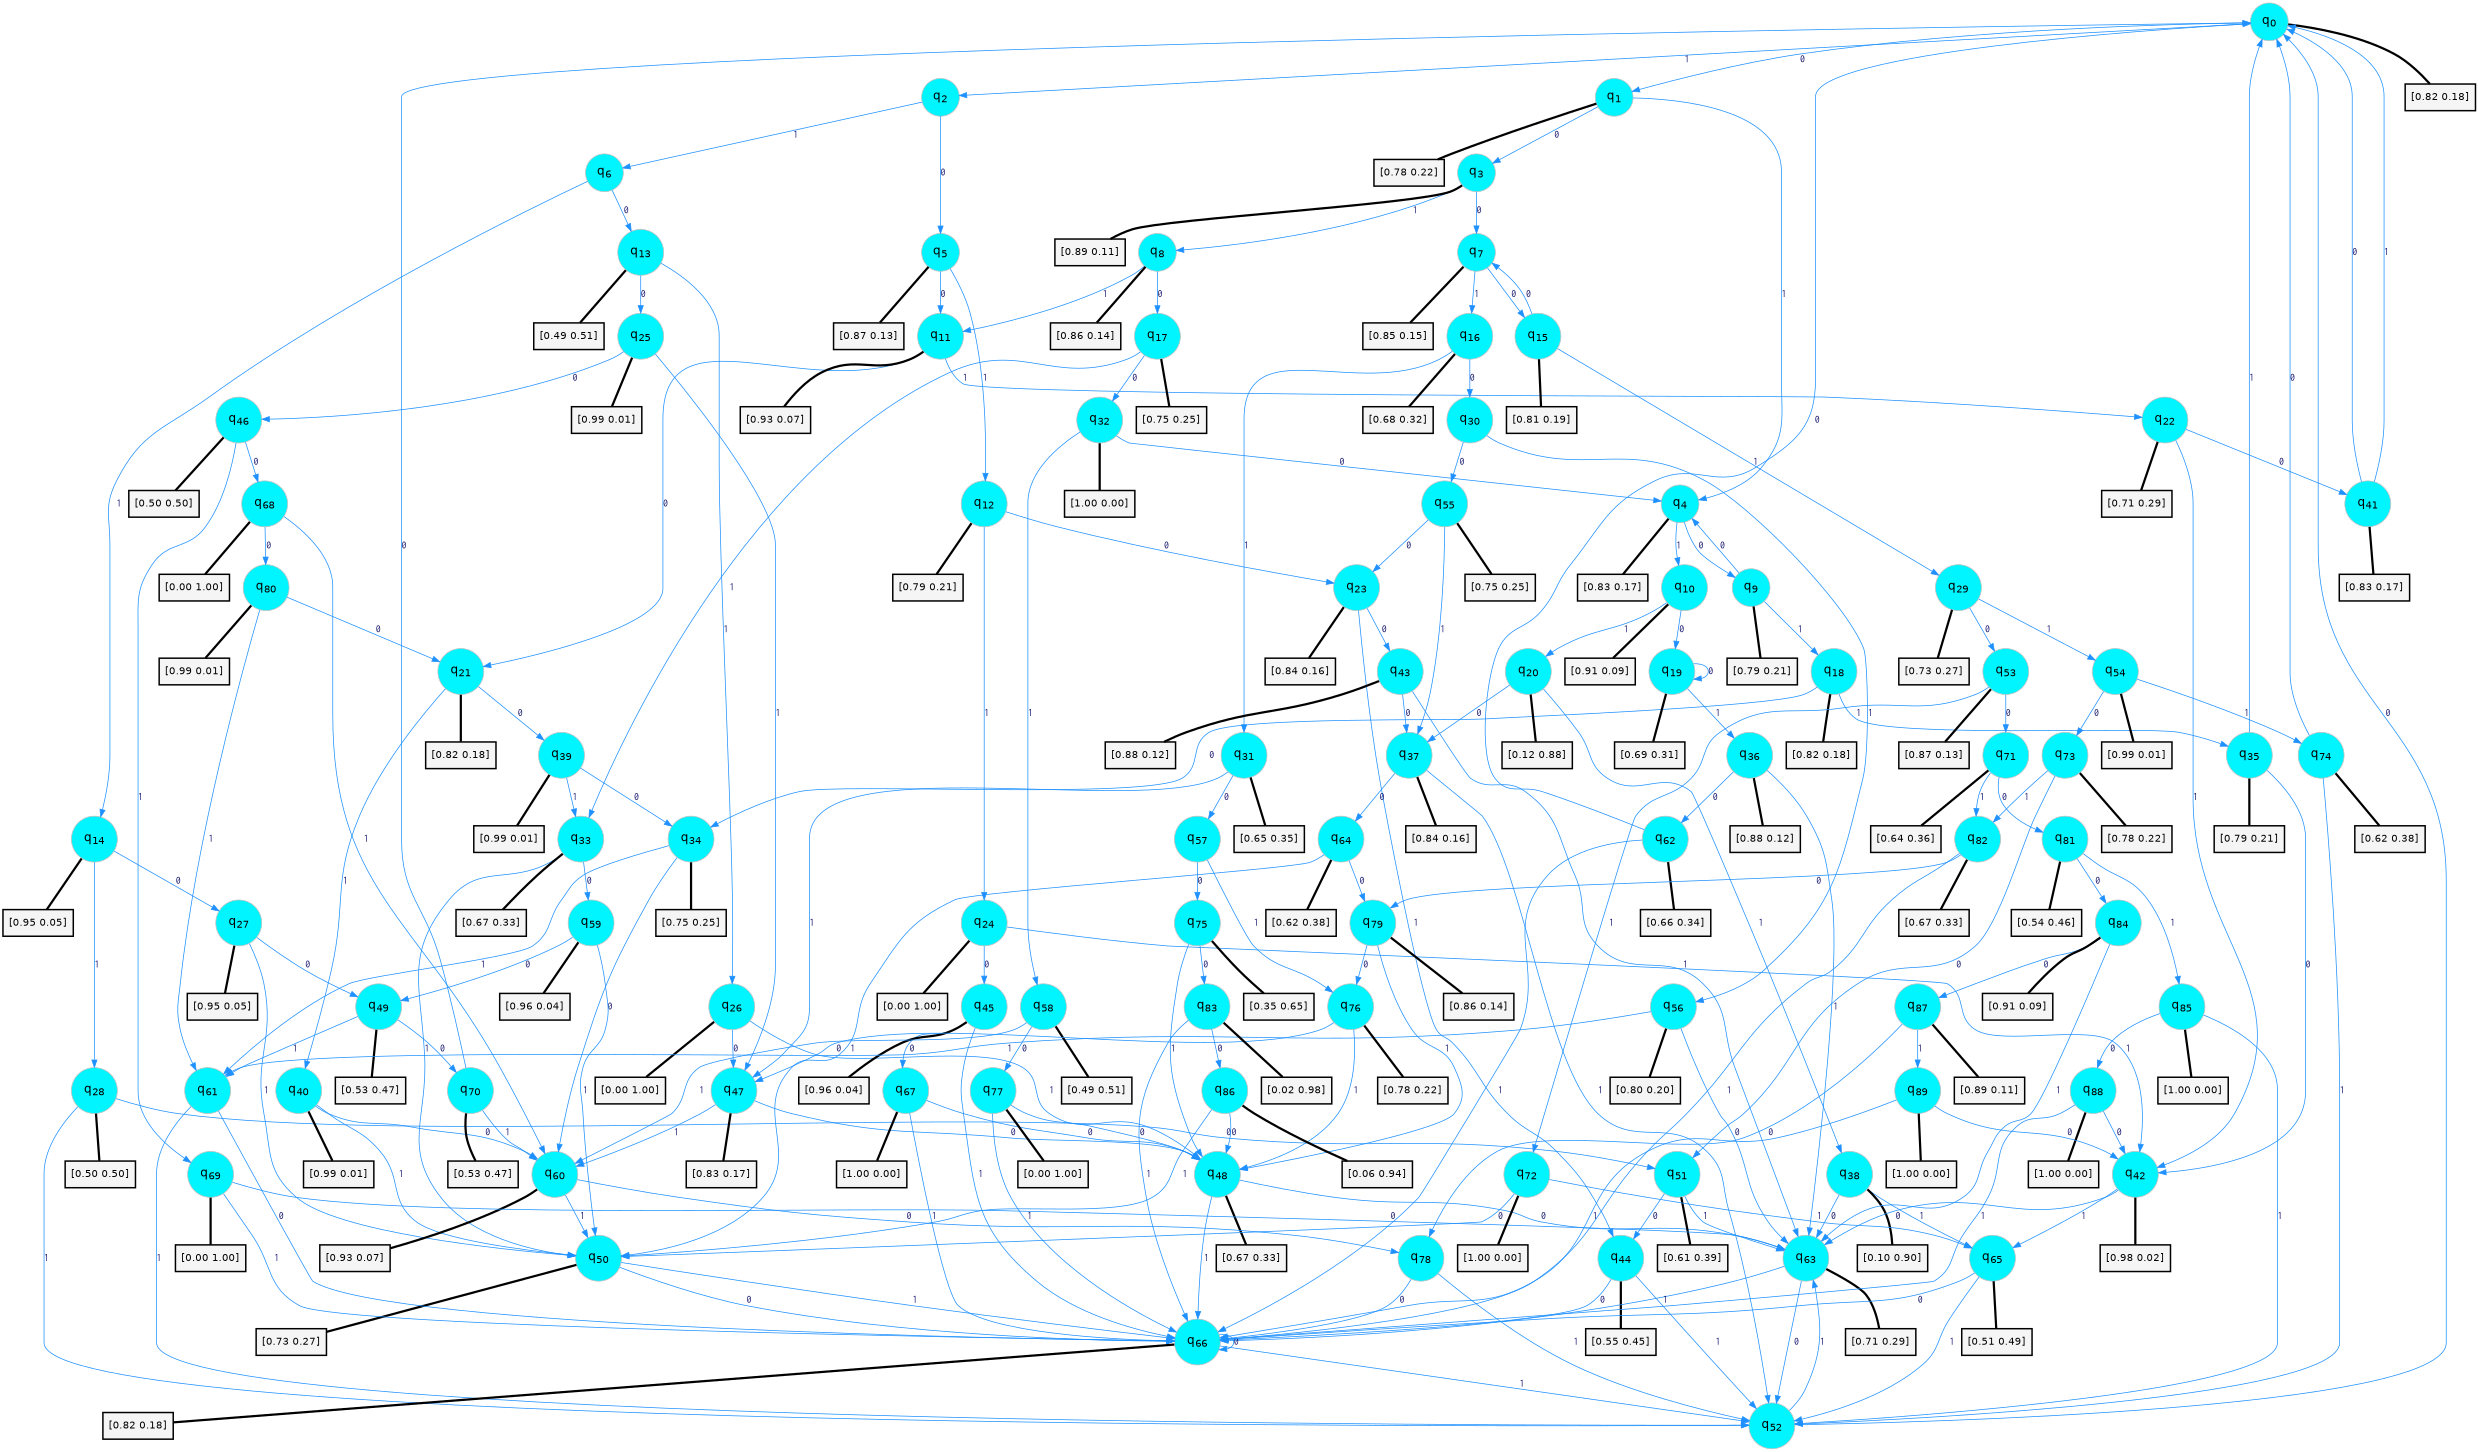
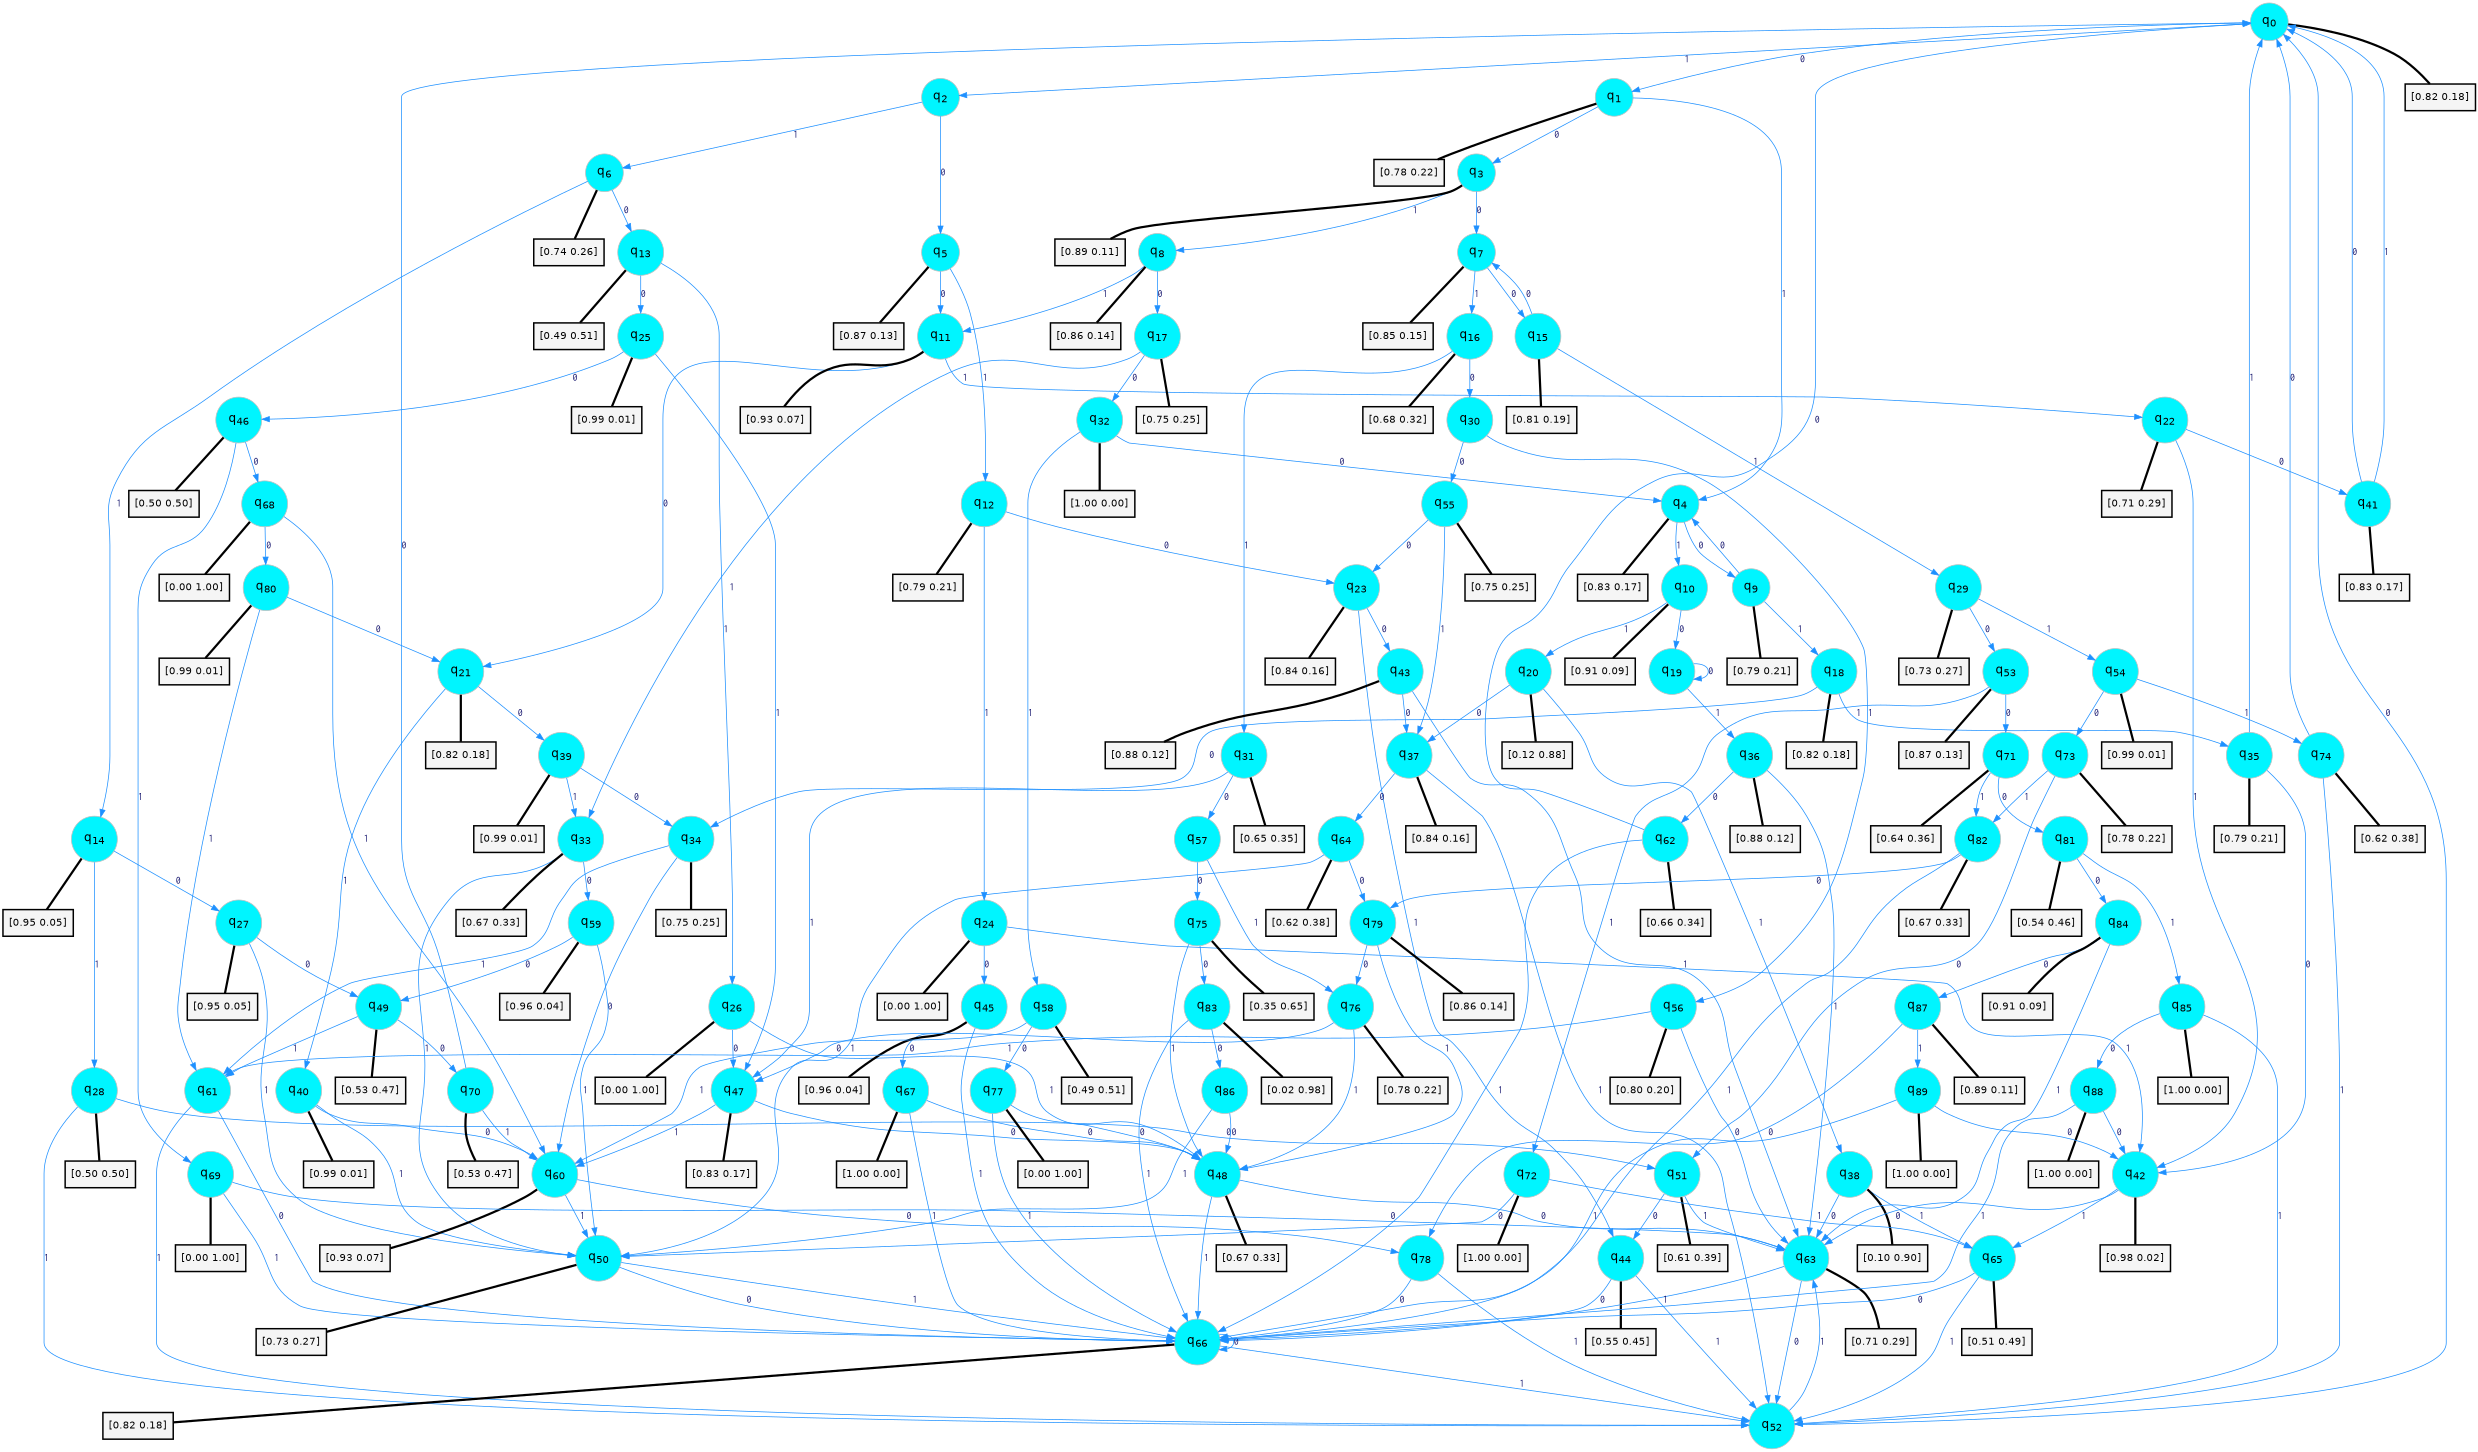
none -> (569, 252)
(1650, 755) -> none
(1377, 1174) -> none
